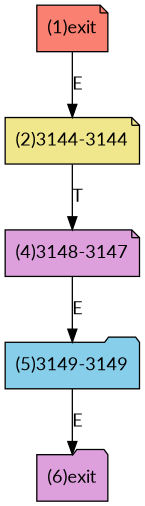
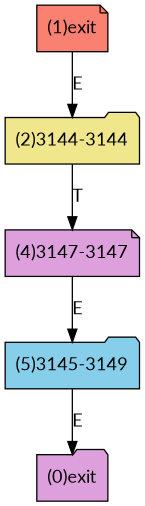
(72, 141) -> (72, 141)
(72, 253) -> (72, 253)
(72, 366) -> (72, 366)
(72, 478) -> (72, 478)
